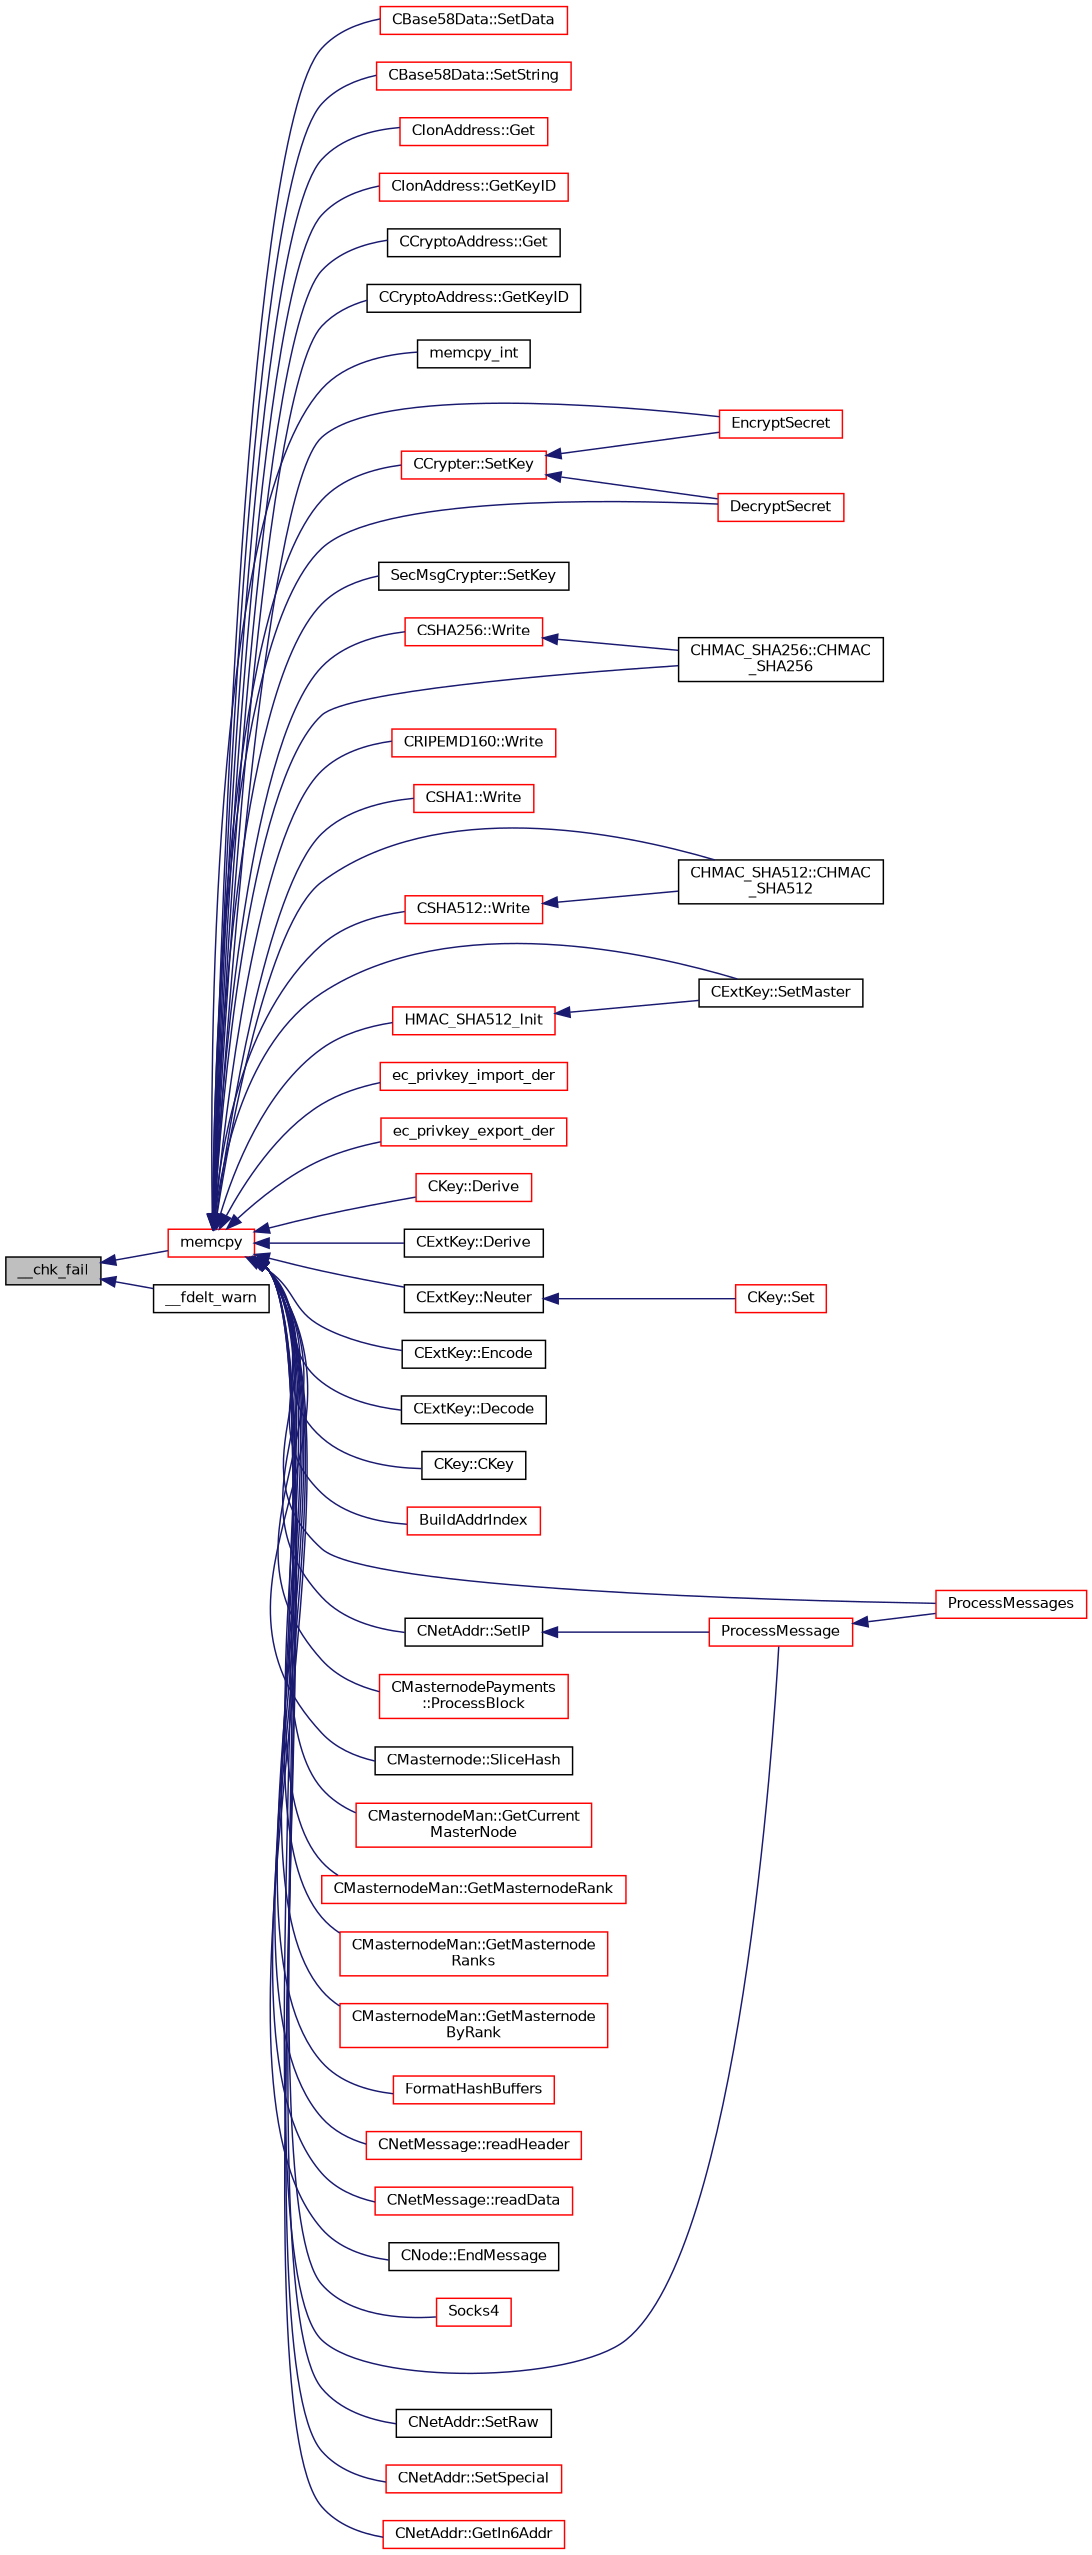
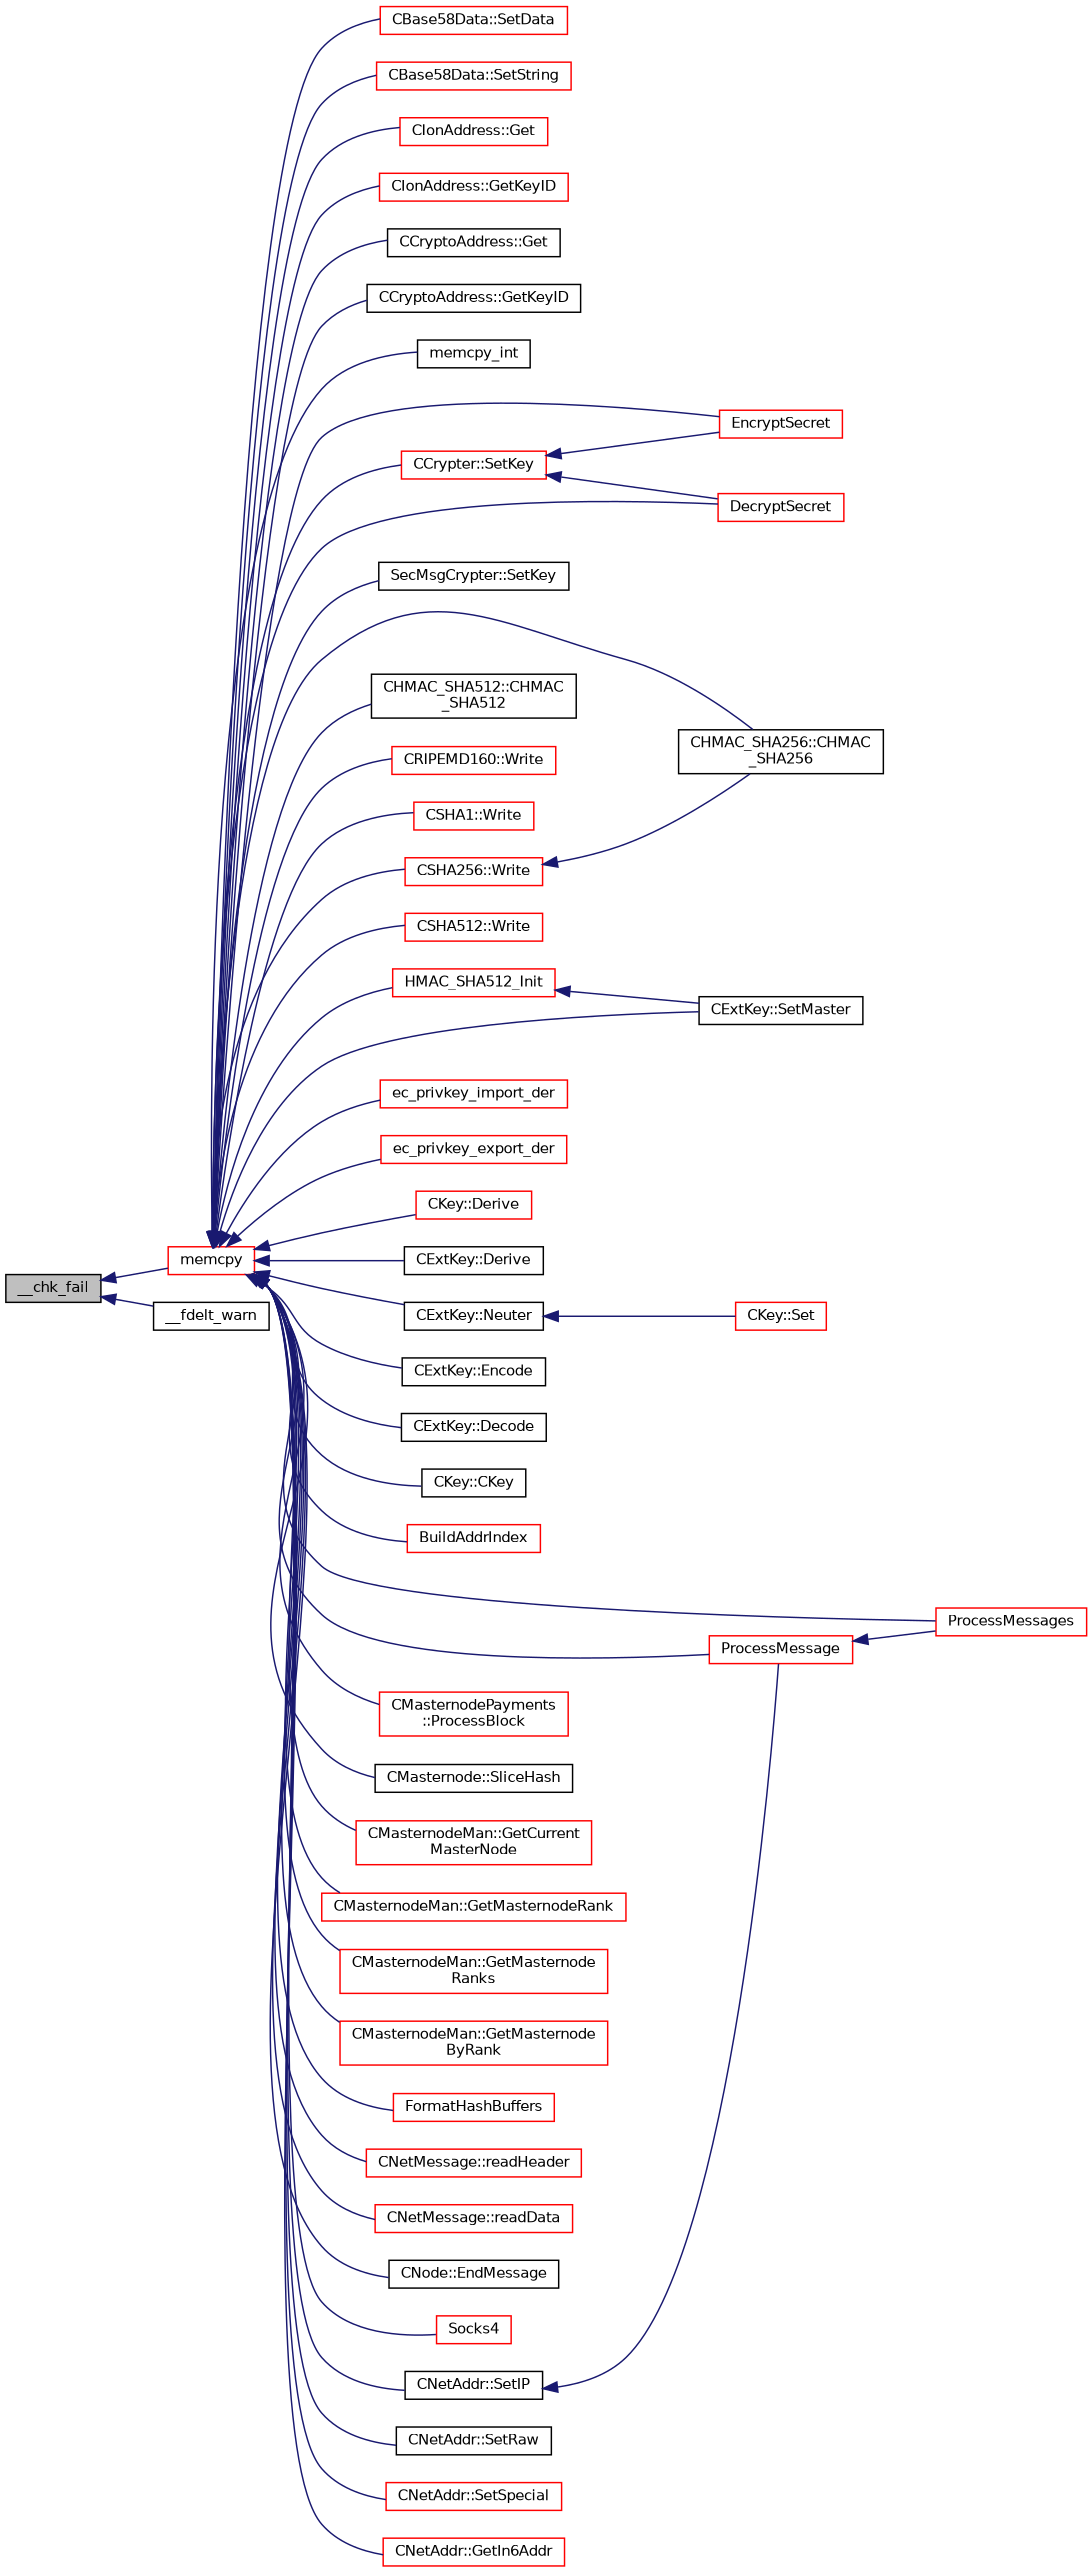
(618, 897) -> none
